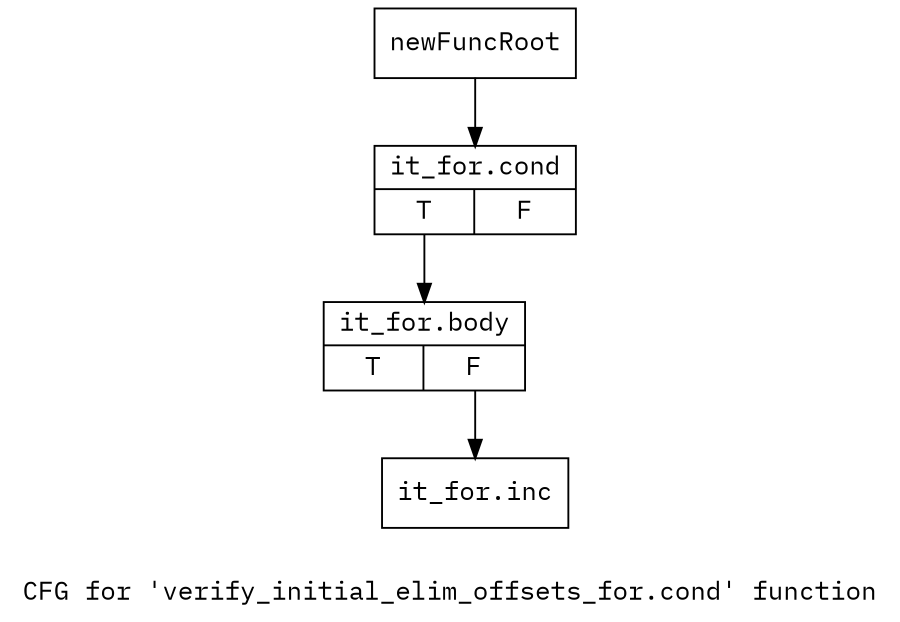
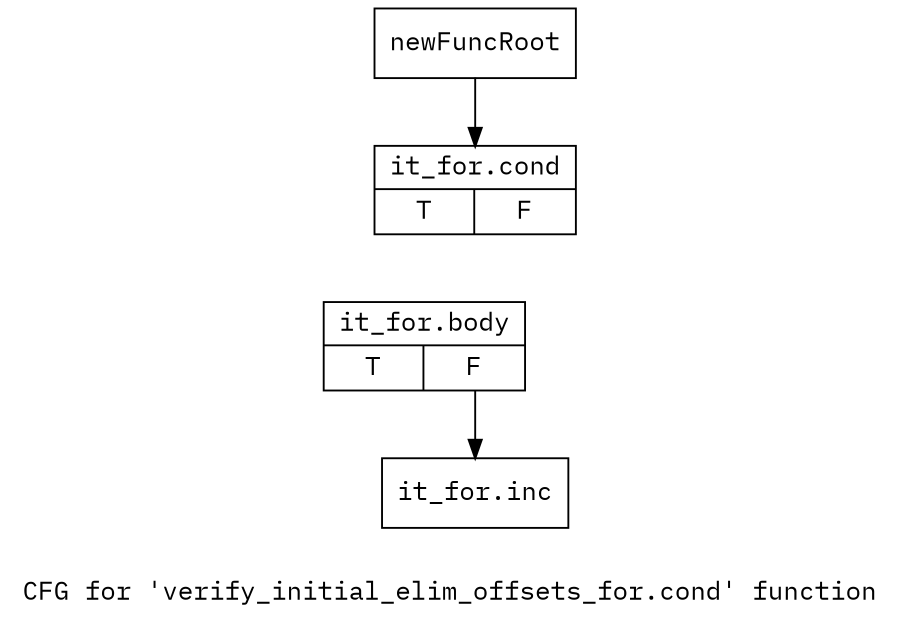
(424, 259) -> none
